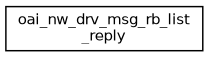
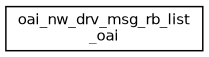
(104, 29) -> (104, 29)
